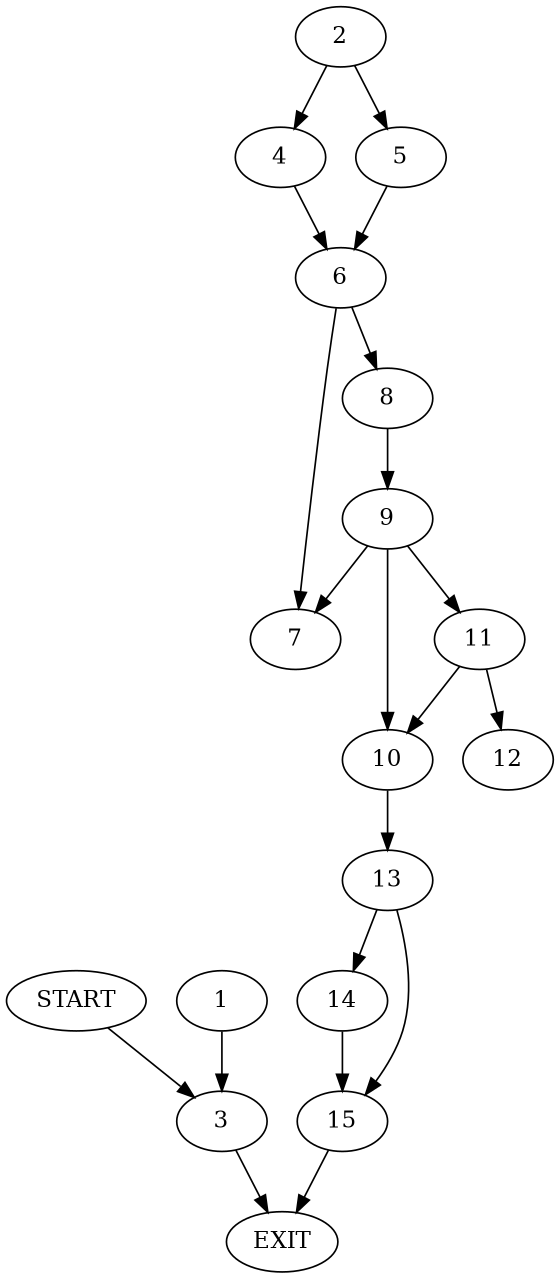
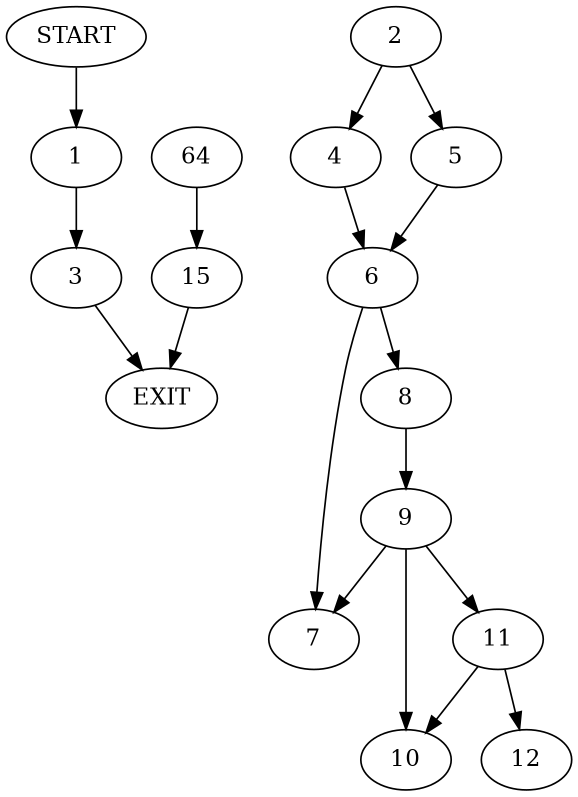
(388, 880) -> none
(342, 1001) -> (197, 157)
(144, 1057) -> (76, 89)
